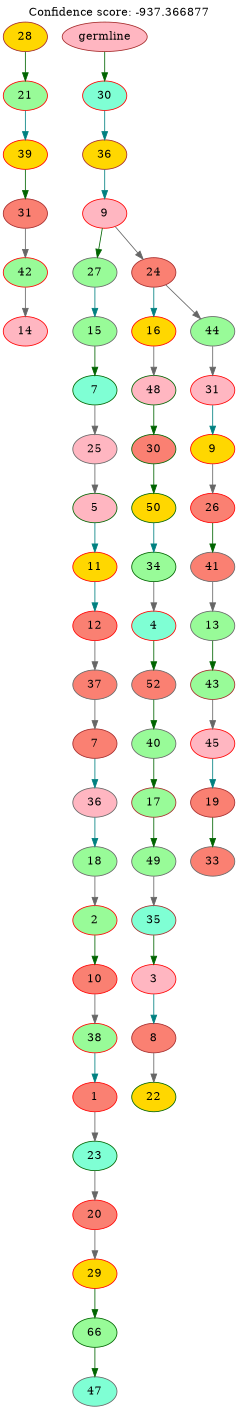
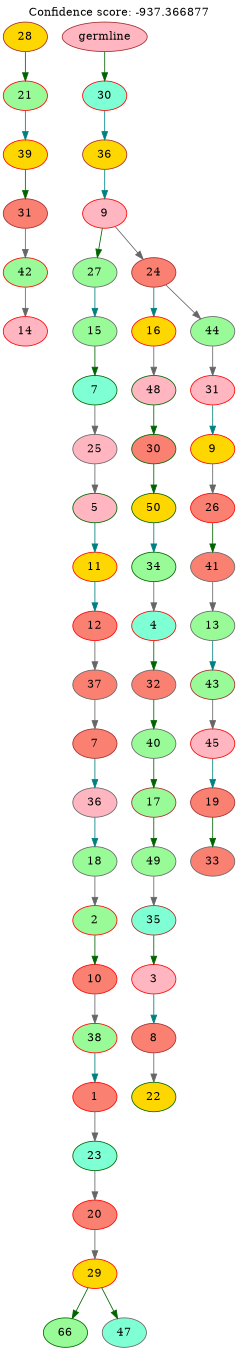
(213, 651) -> (213, 651)
(154, 685) -> (154, 685)
(95, 1358) -> (108, 1299)
